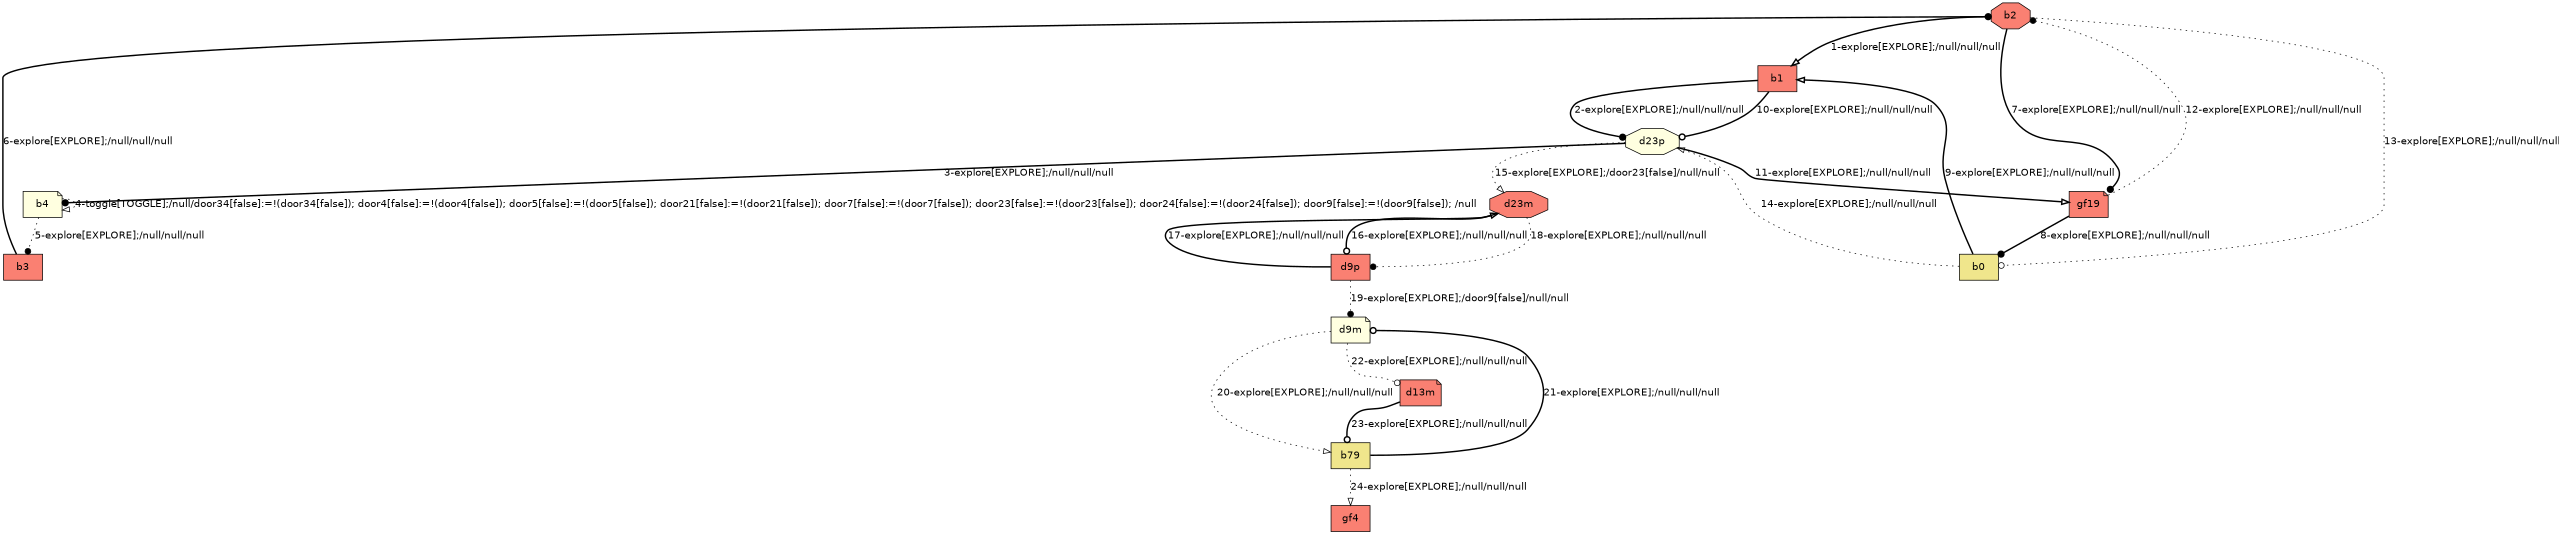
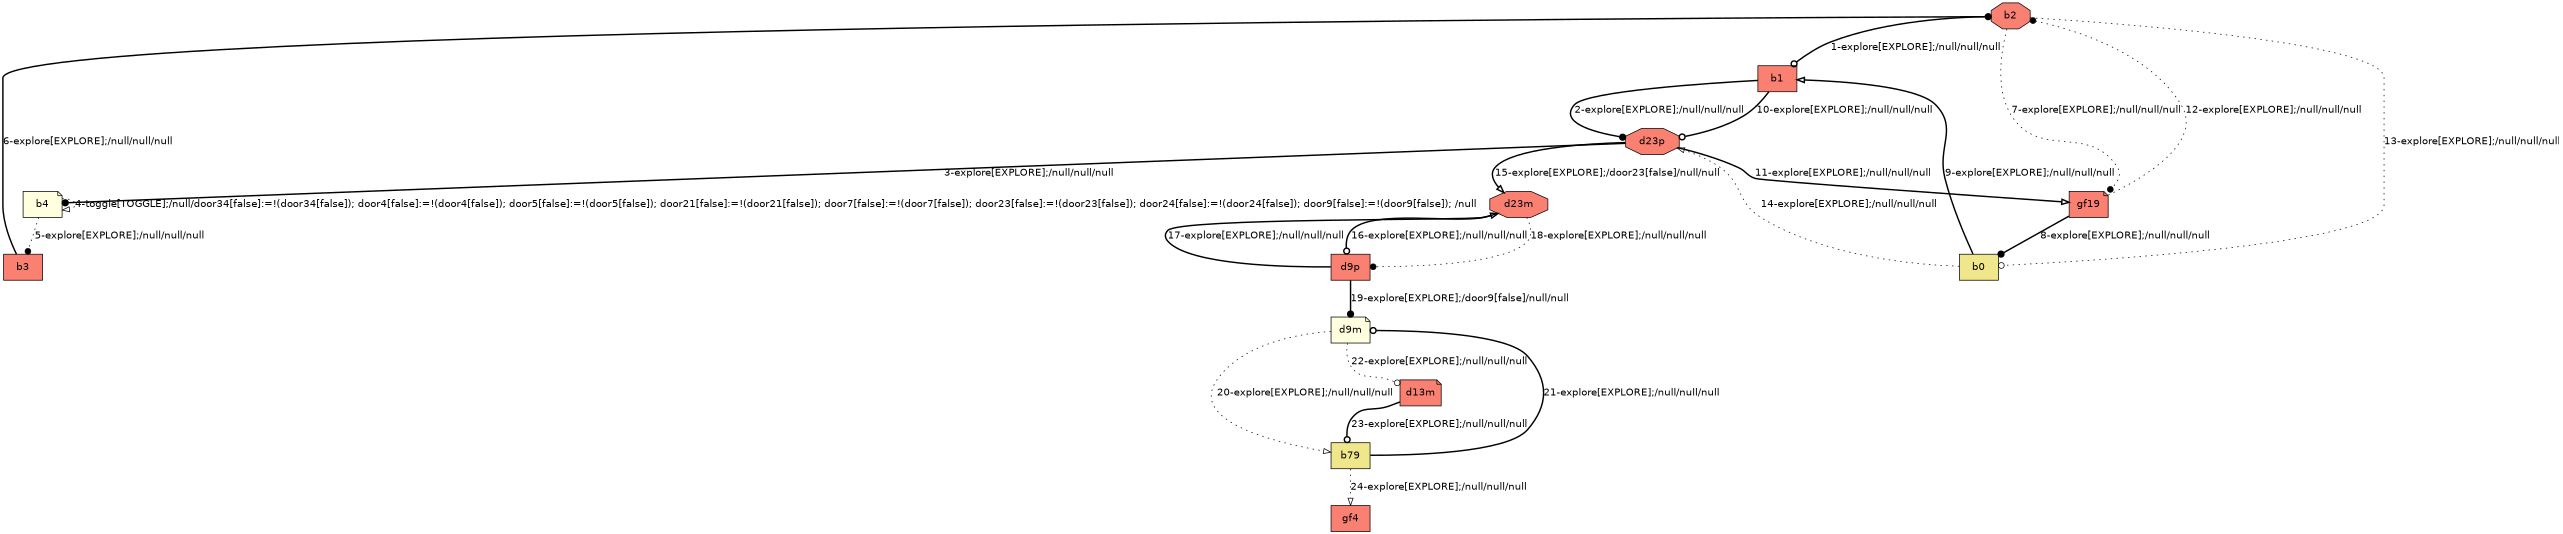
(1891, 26) -> (1890, 26)
(2032, 134) -> (2032, 134)
(1652, 142) -> (1652, 142)
(1532, 152) -> (1532, 152)
(1351, 296) -> (1351, 296)
